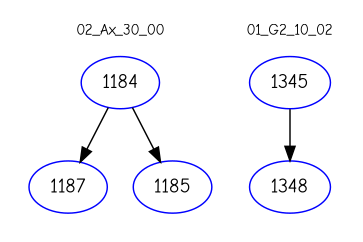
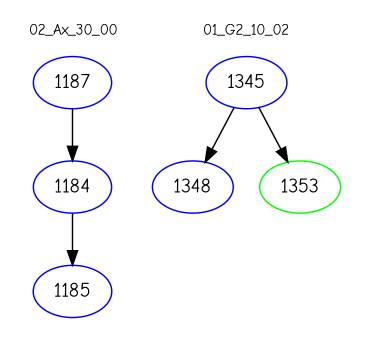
(98, 128) -> (73, 128)
none -> (300, 187)
